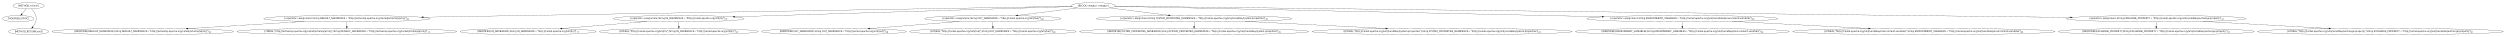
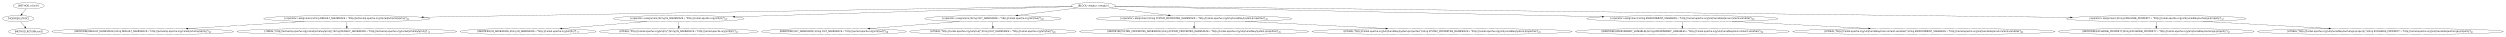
(36, 18) -> (23, 24)
